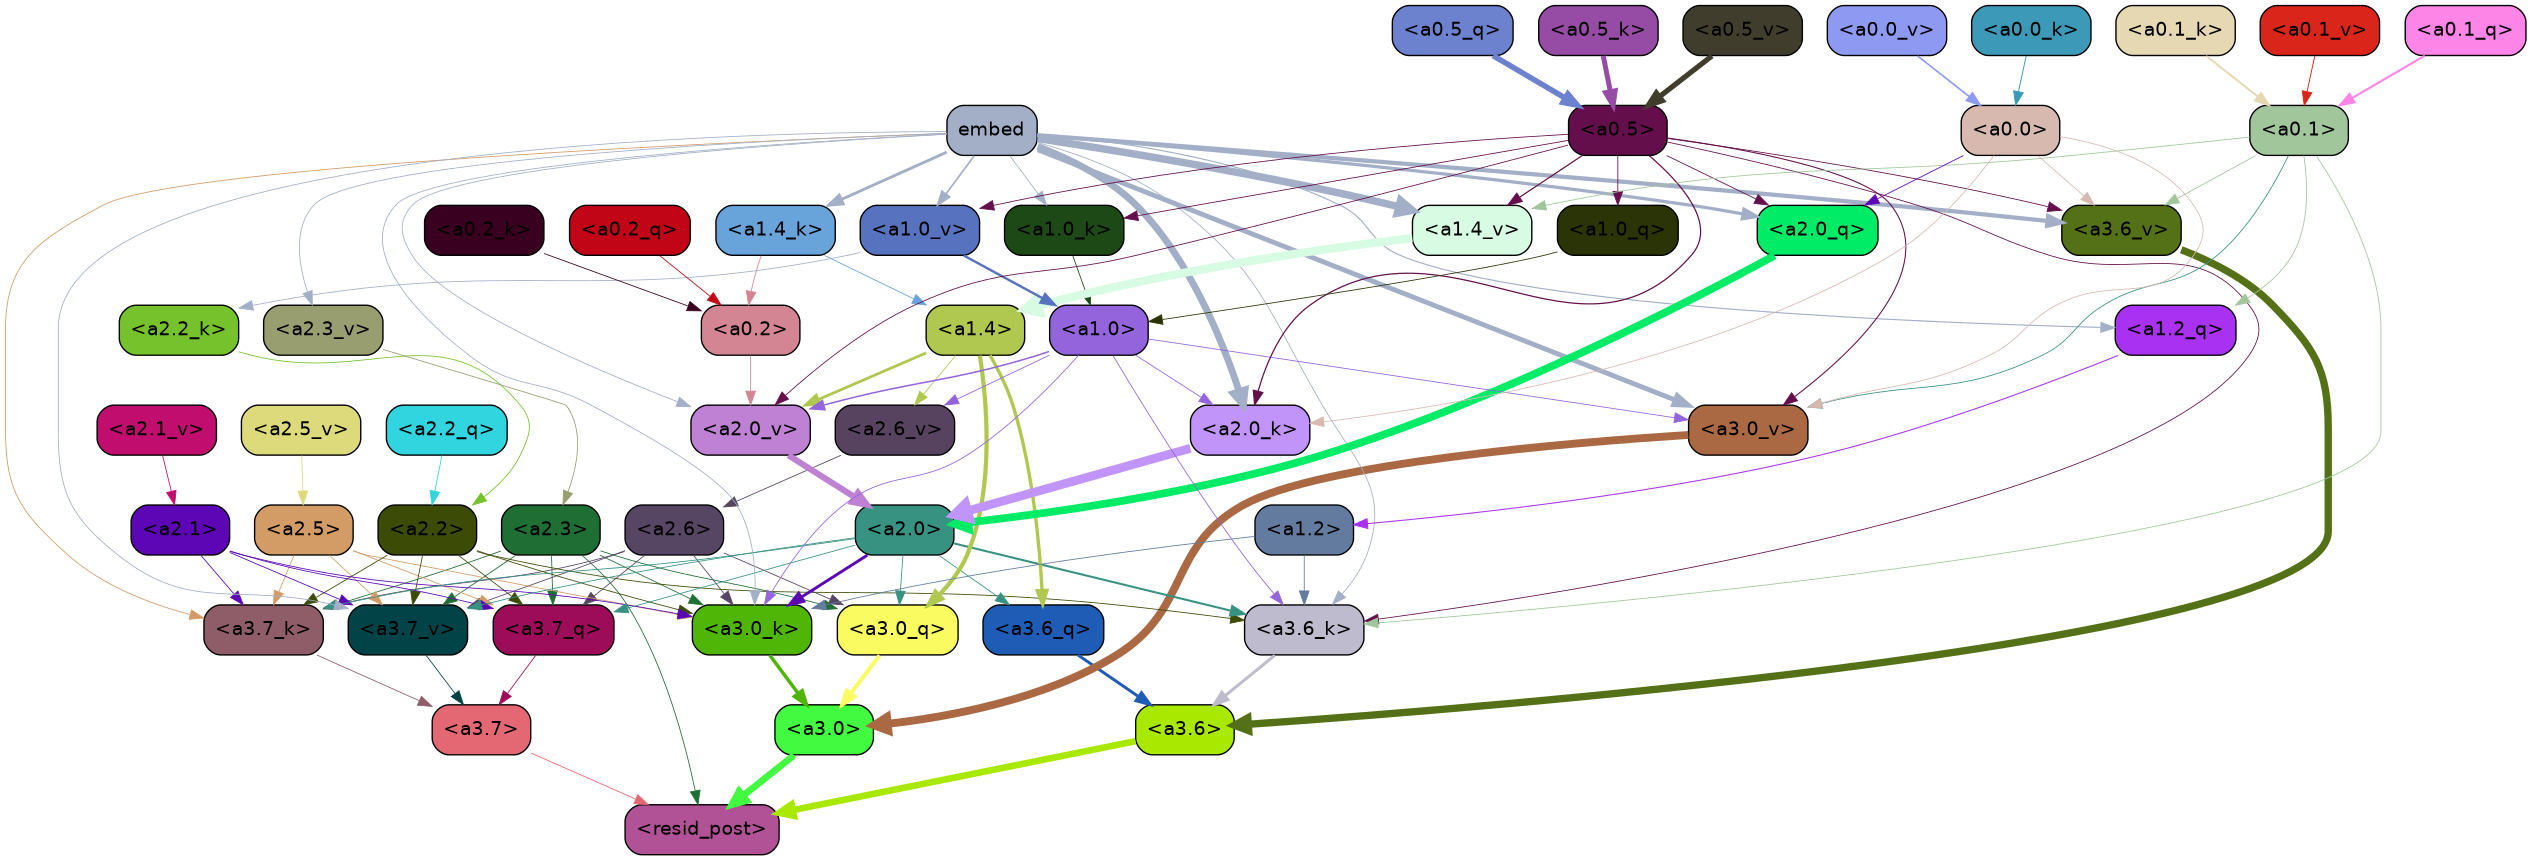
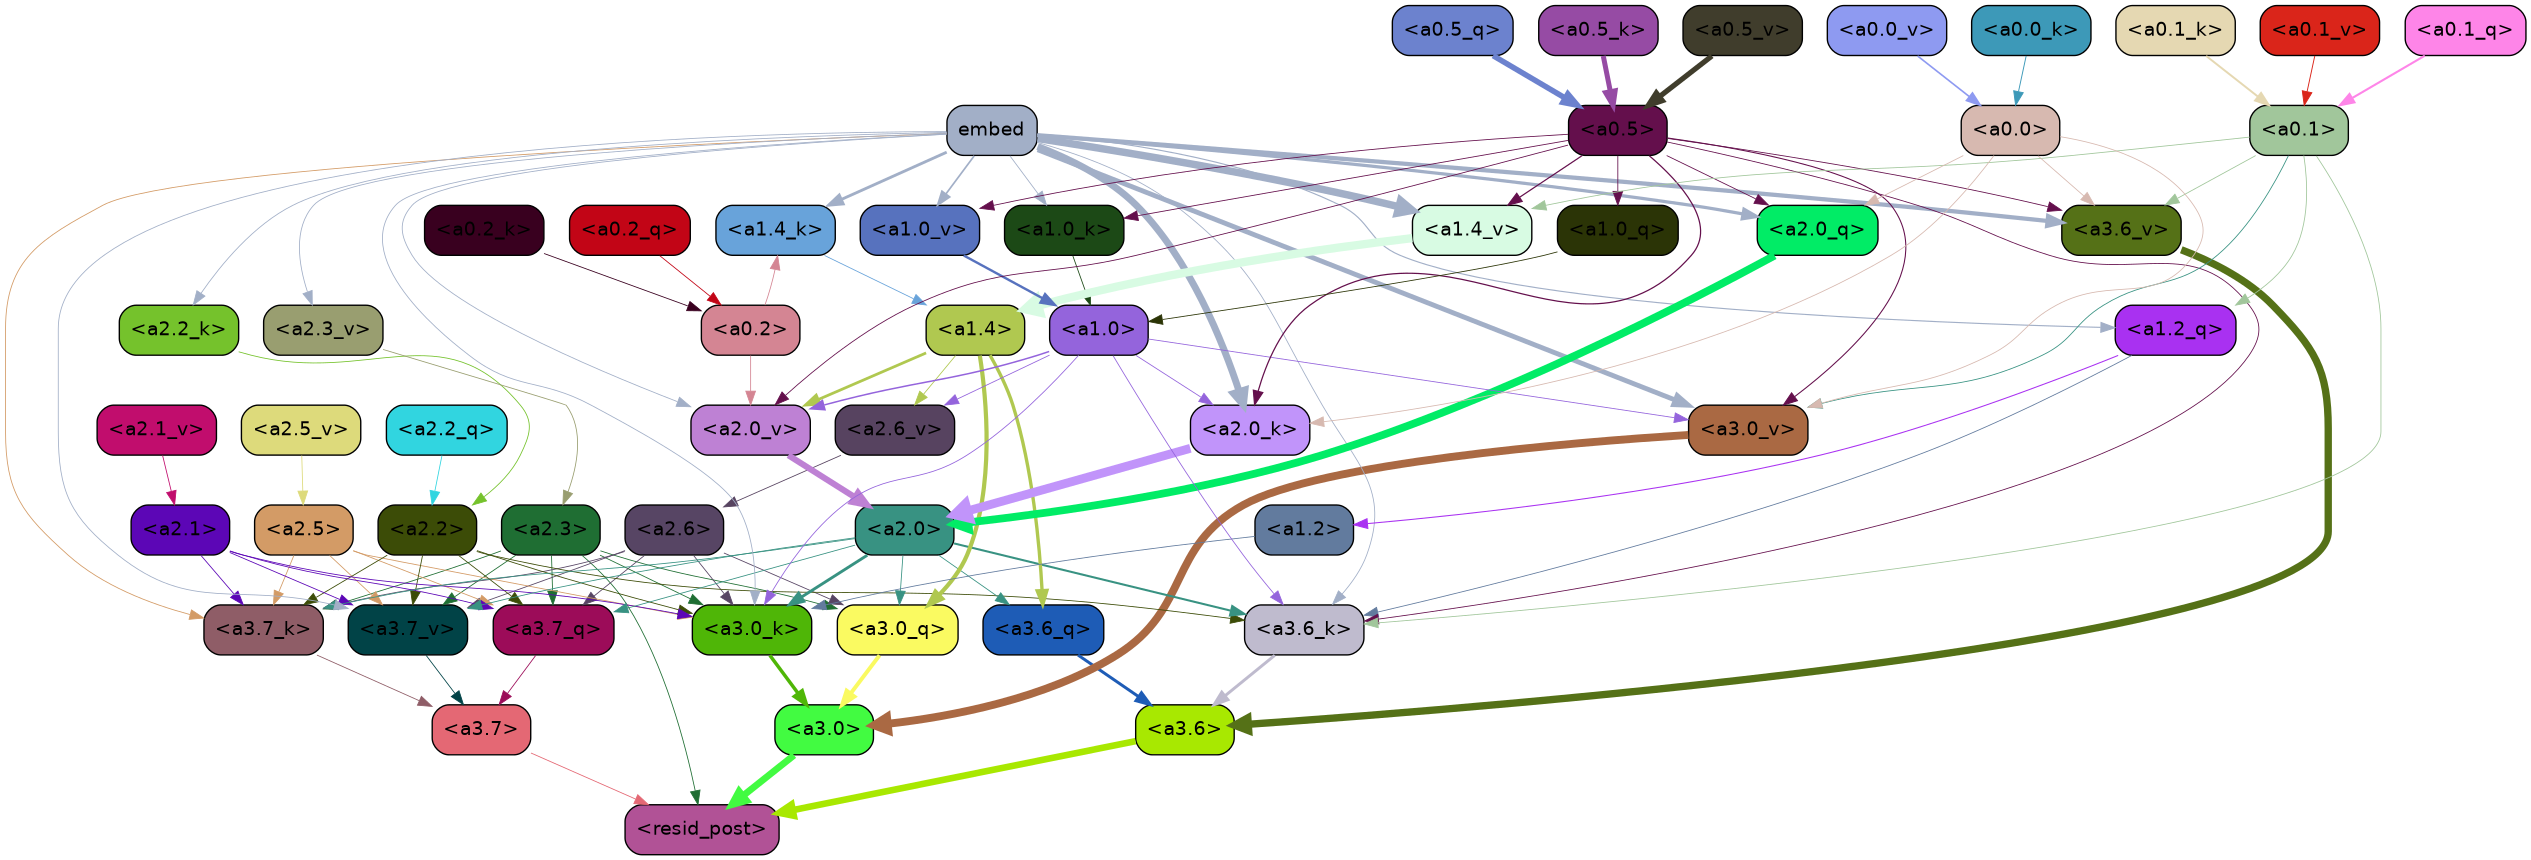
(1903, 186) -> (1903, 186)
(754, 280) -> (771, 288)
(557, 281) -> (553, 154)
(1304, 573) -> (1763, 508)
(834, 576) -> (834, 576)
